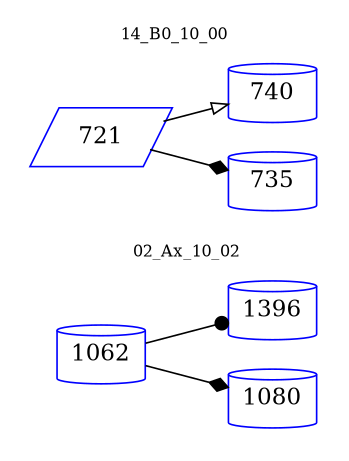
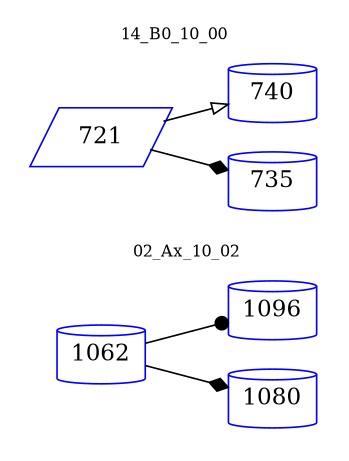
(273, 310) -> (273, 310)
